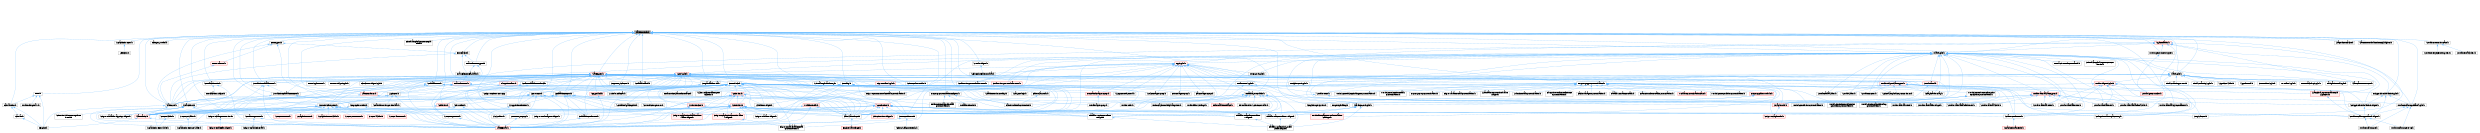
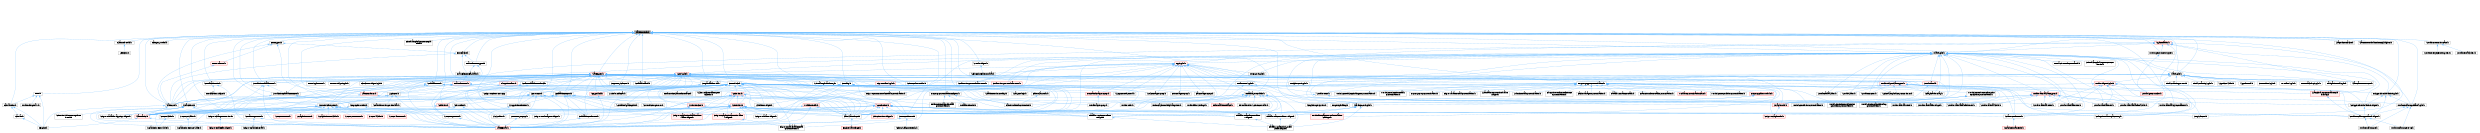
(124, 43) -> (124, 43)
(2325, 94) -> (2325, 94)
